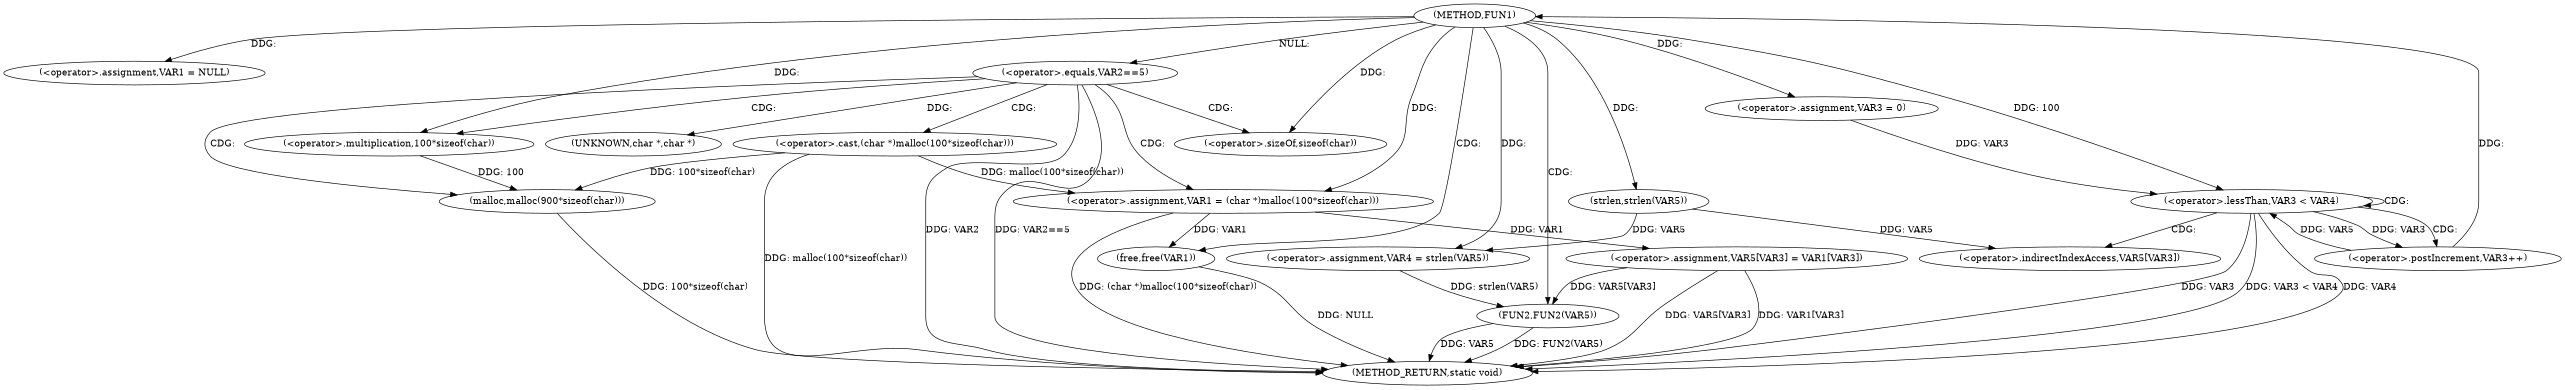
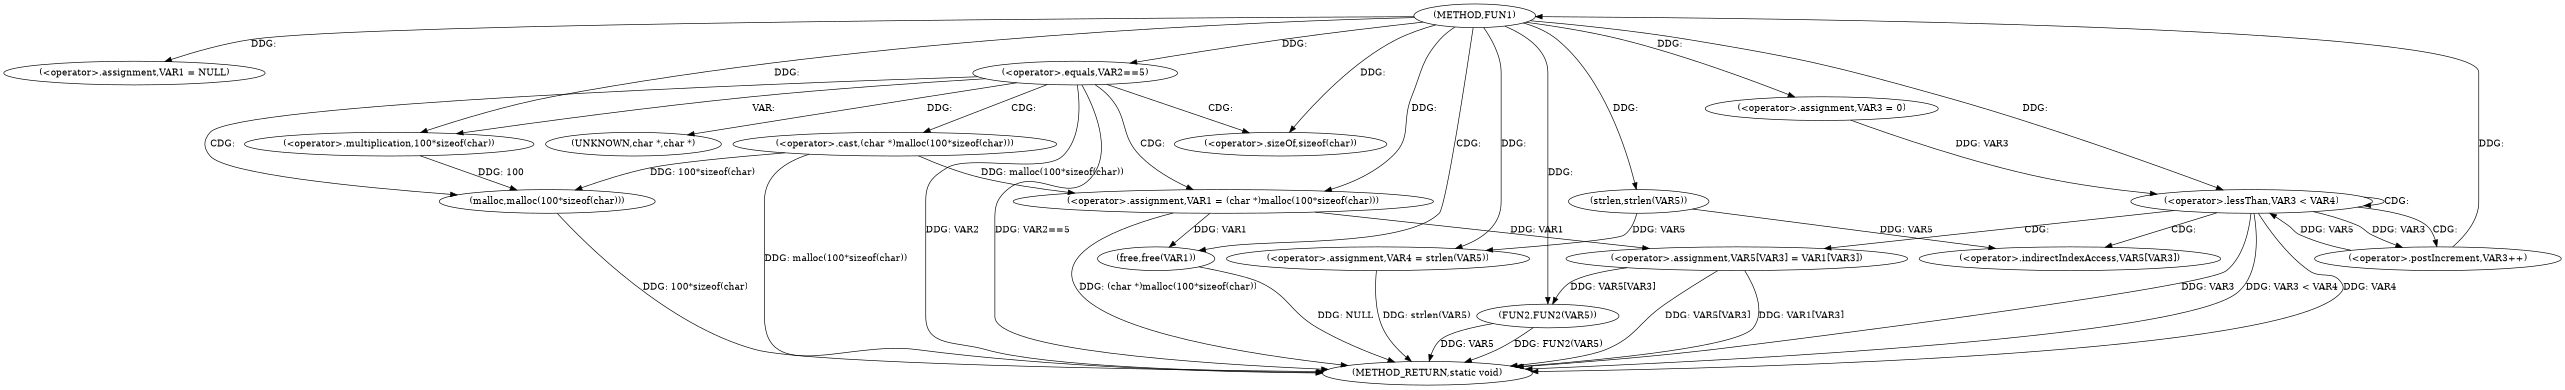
(1296, 44) -> (1296, 44)
(765, 109) -> (765, 109)
(2037, 109) -> (2037, 109)
(1562, 173) -> (1562, 173)
(547, 201) -> (547, 201)
none -> (2003, 229)
(1447, 291) -> (1379, 318)
